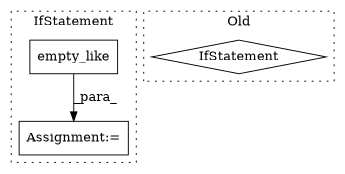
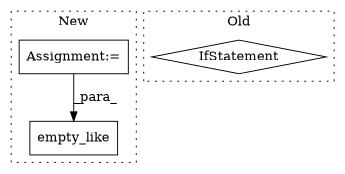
(74, 22) -> (74, 22)
(74, 93) -> (74, 93)
